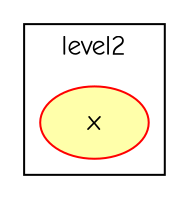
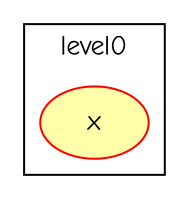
(94, 47) -> (94, 47)
